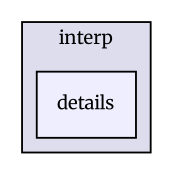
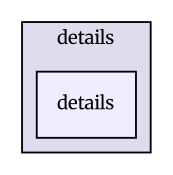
(86, 40) -> (86, 40)
